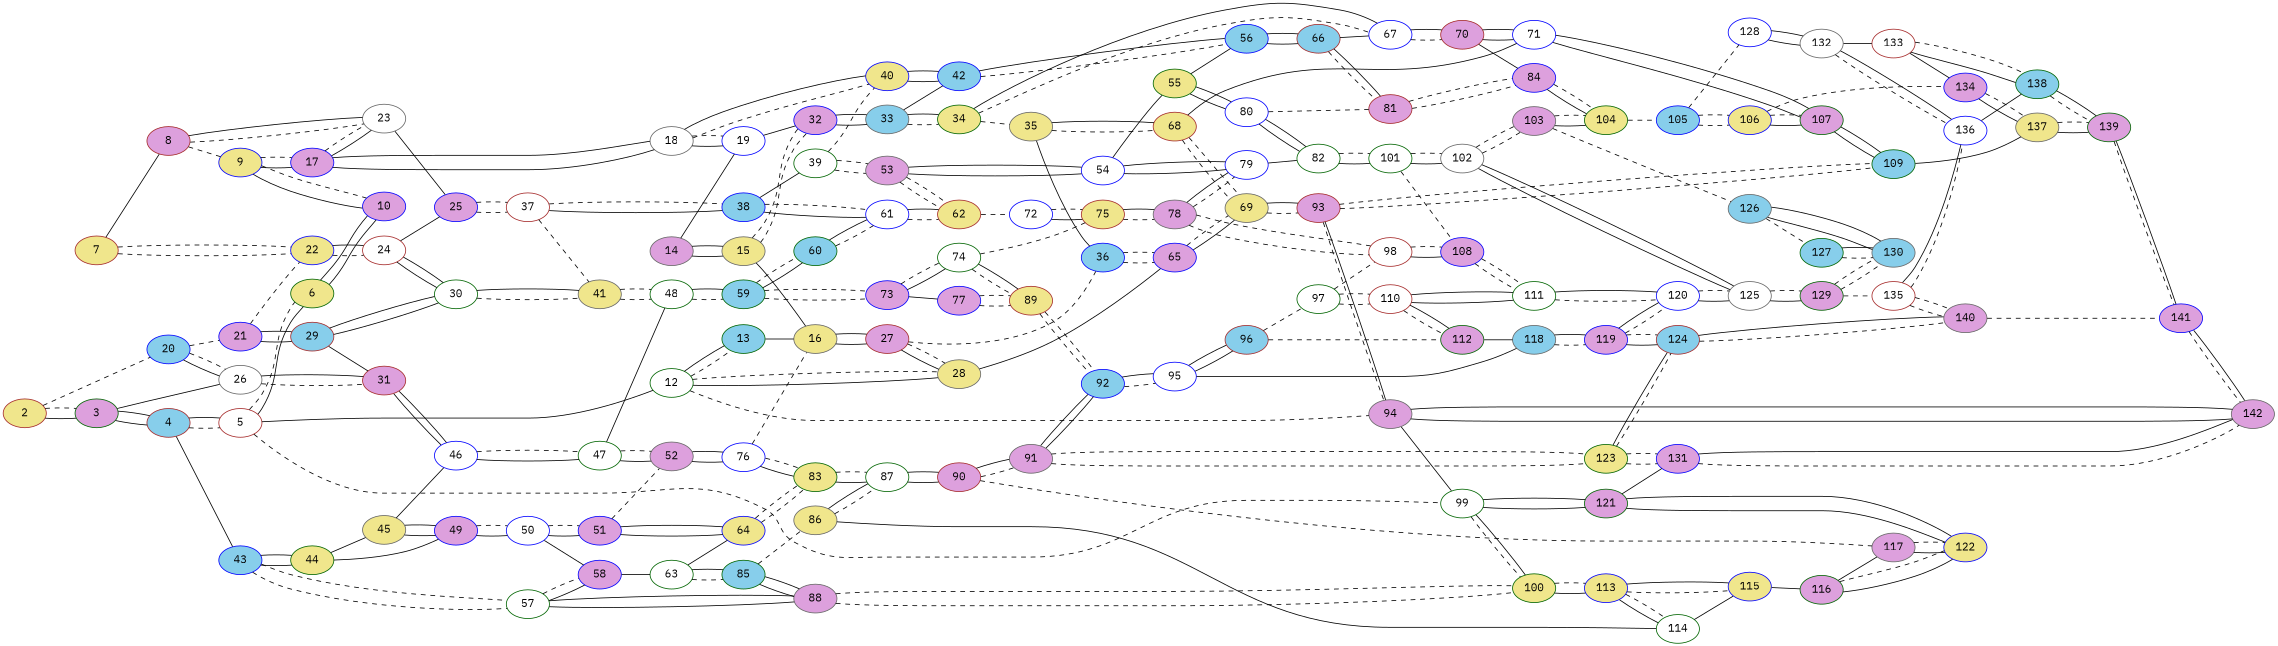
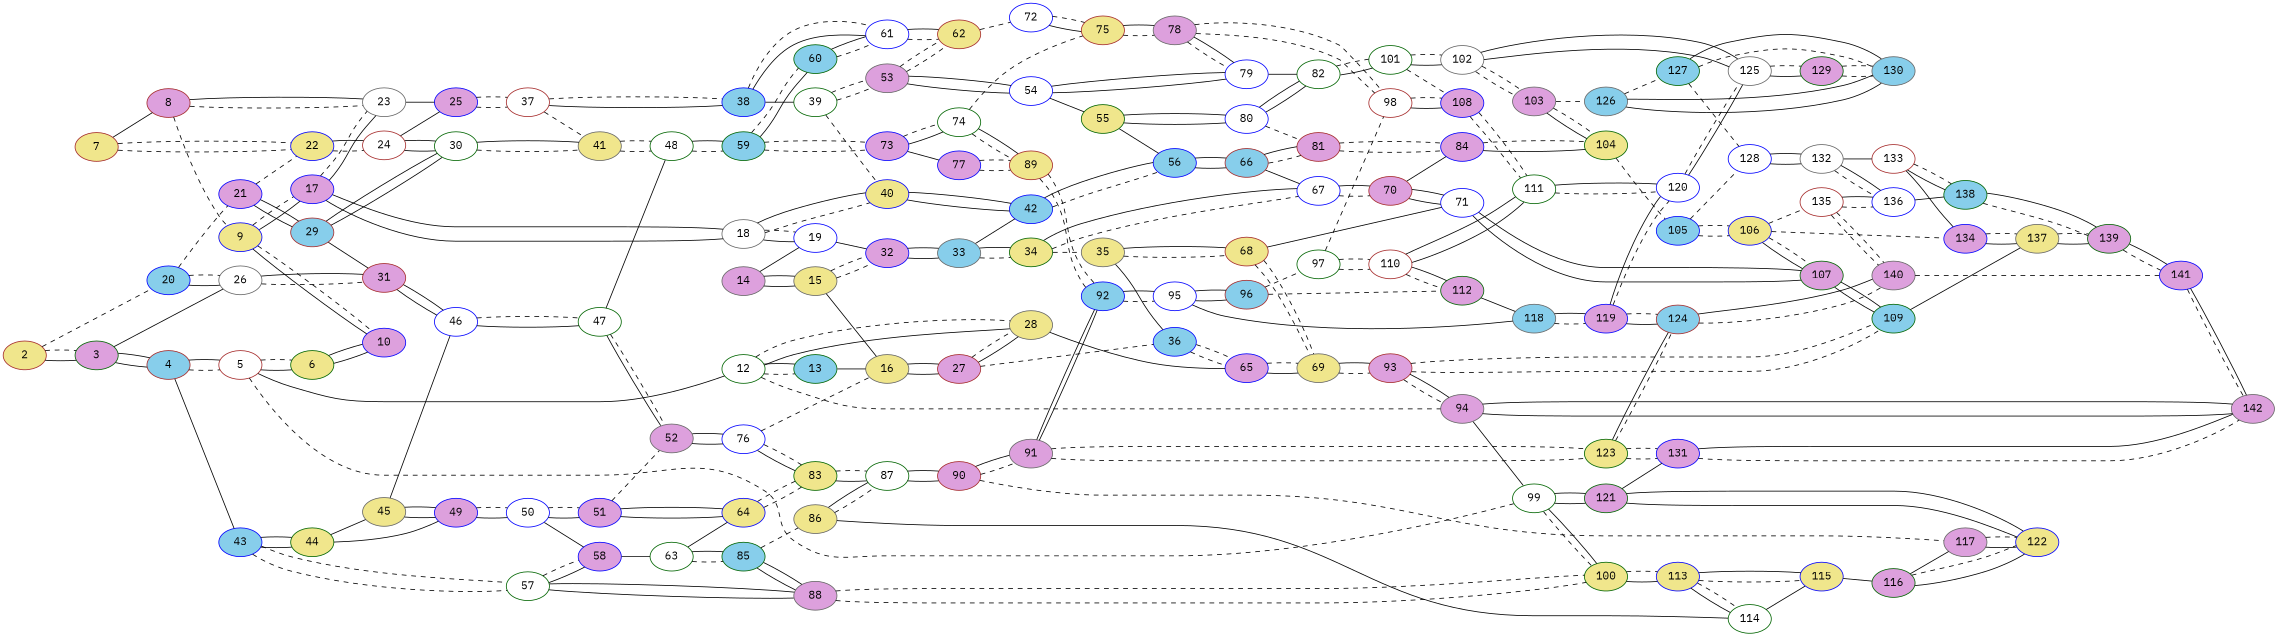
none -> (1708, 107)
(1858, 296) -> (1786, 216)
